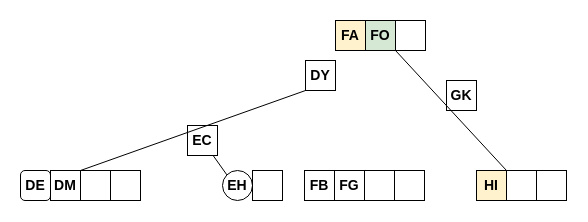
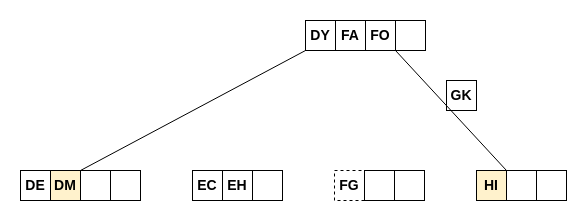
(351, 36) -> (351, 36)
(381, 36) -> (381, 36)
(321, 76) -> (321, 36)
(203, 141) -> (208, 186)
(36, 186) -> (36, 186)
(66, 186) -> (66, 186)
(238, 186) -> (238, 186)
(320, 186) -> none
(350, 186) -> (350, 186)
